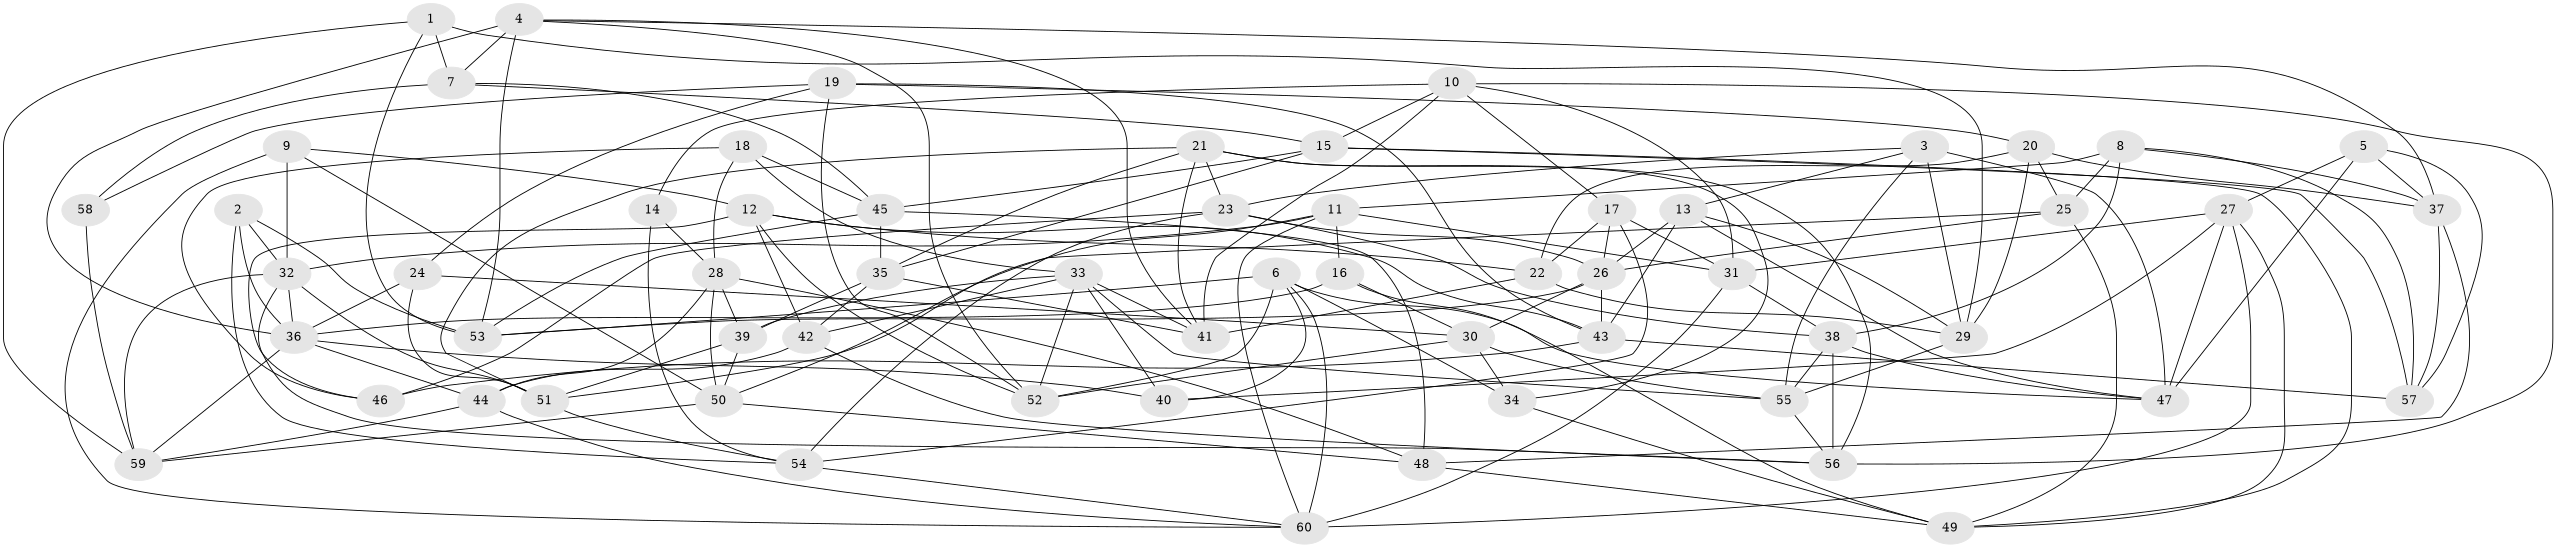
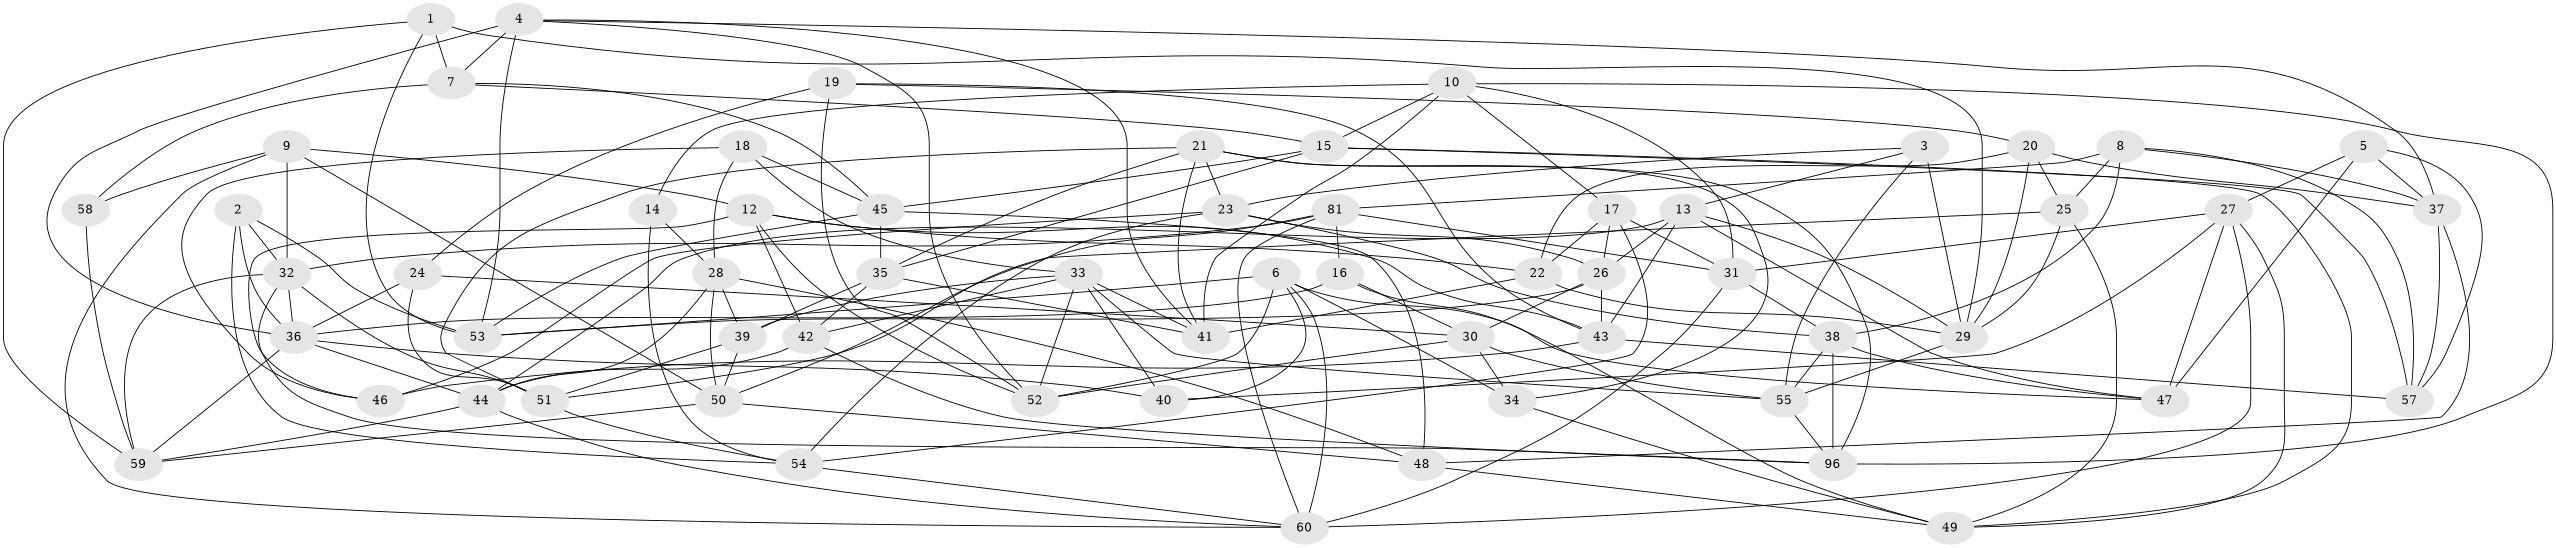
(448, 105) -> (184, 175)
(1336, 210) -> (1336, 210)
(2115, 213) -> none
none -> (1060, 228)
(1833, 240) -> (2032, 285)
(1833, 465) -> (1833, 465)
